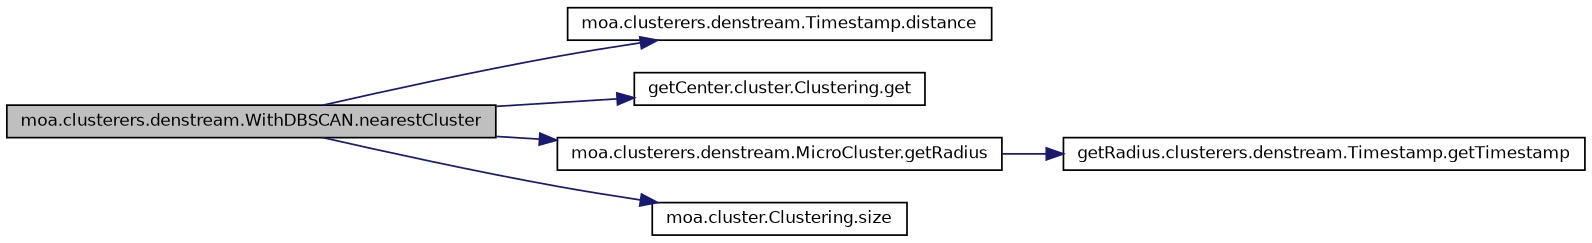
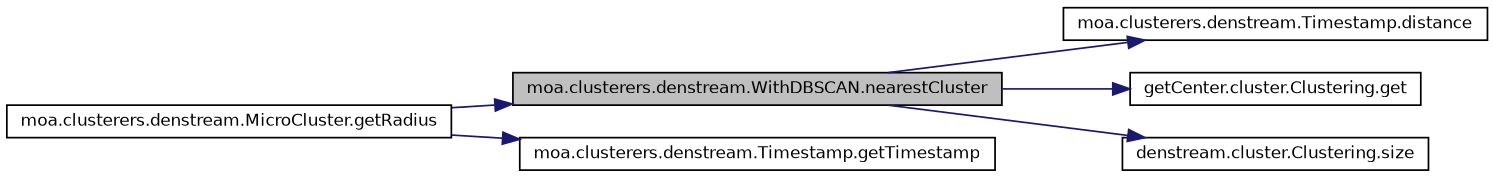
(518, 138) -> (473, 106)
(1324, 154) -> (757, 154)
(780, 219) -> (1275, 154)
